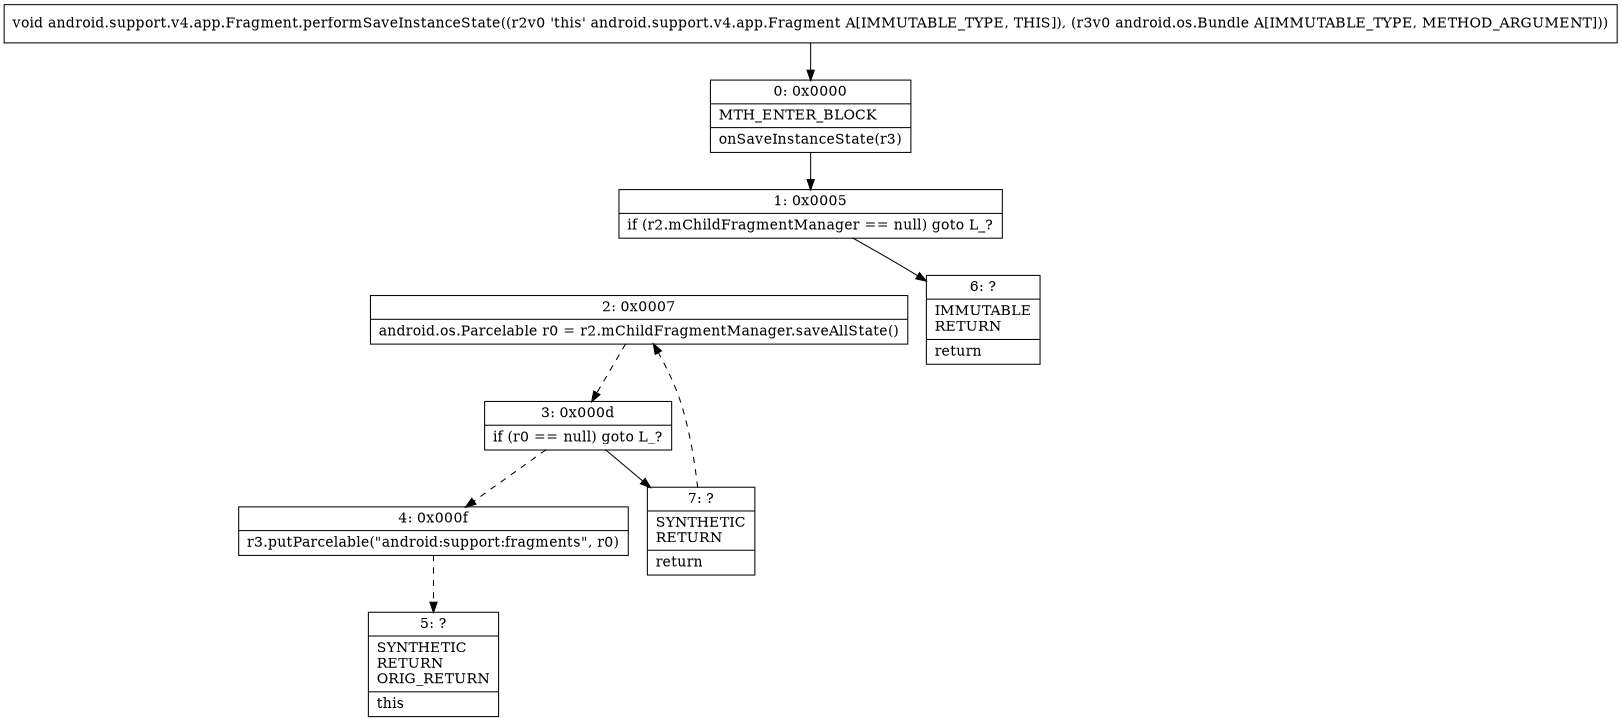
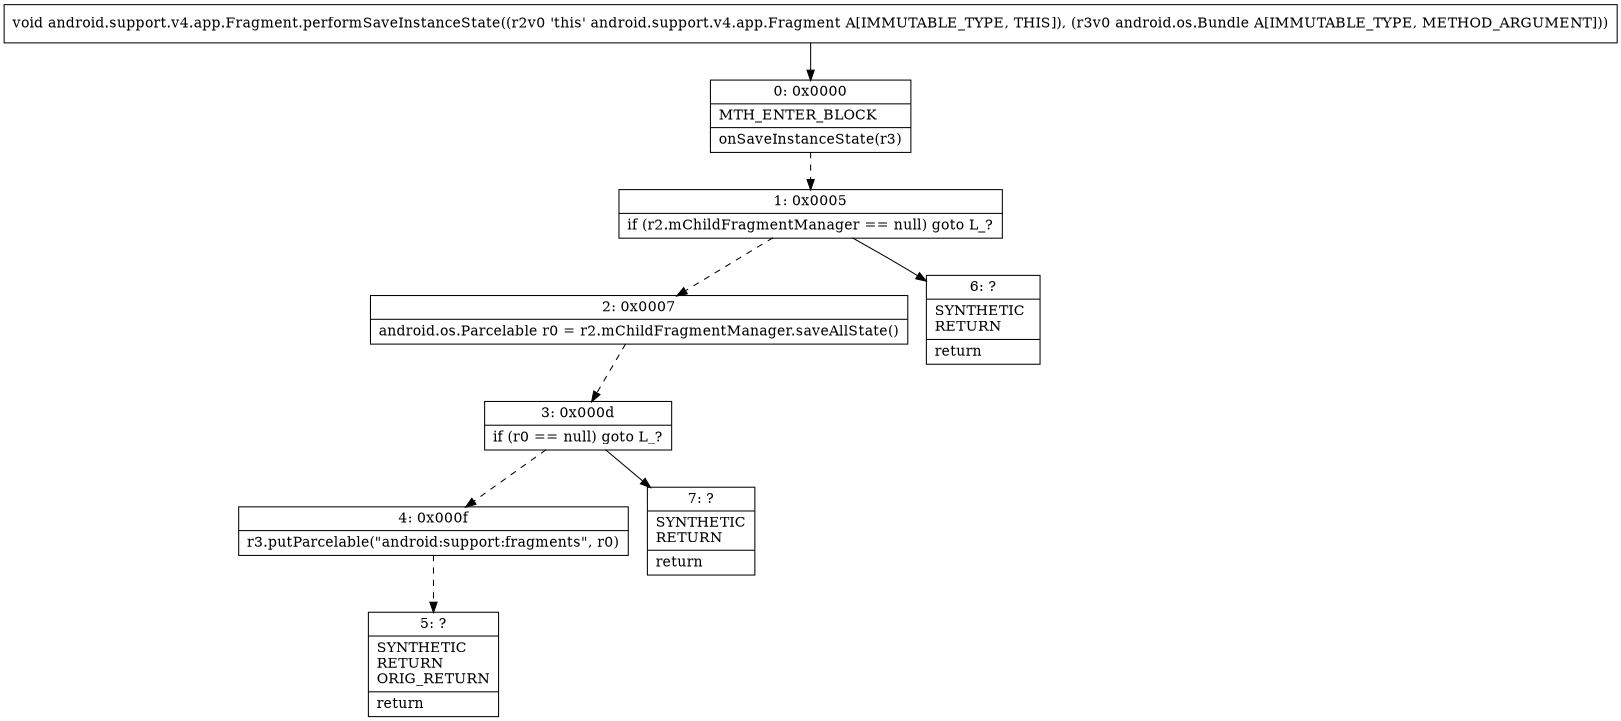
(811, 166) -> (811, 166)
(983, 311) -> (980, 311)
(685, 418) -> (729, 264)
(391, 704) -> (400, 704)
